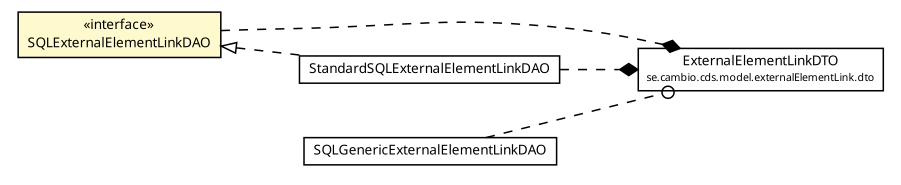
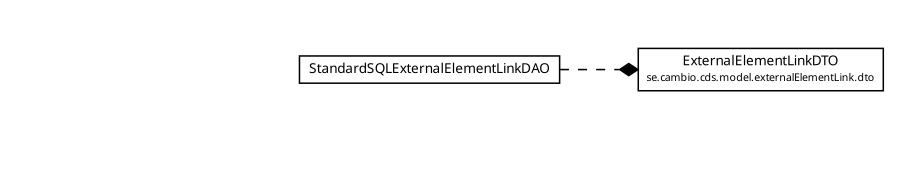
(119, 35) -> none
(430, 151) -> none
